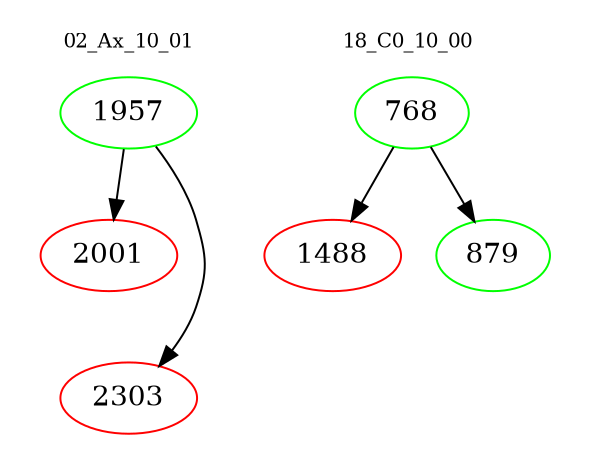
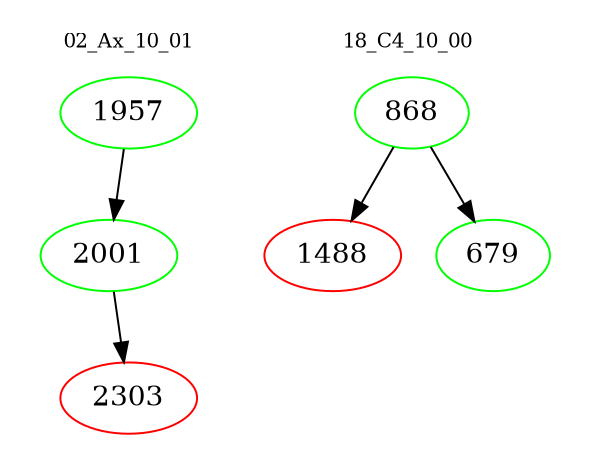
(408, 43) -> (408, 43)
(412, 113) -> (412, 113)
(203, 247) -> (117, 317)
(109, 255) -> (109, 255)
(493, 255) -> (493, 255)
